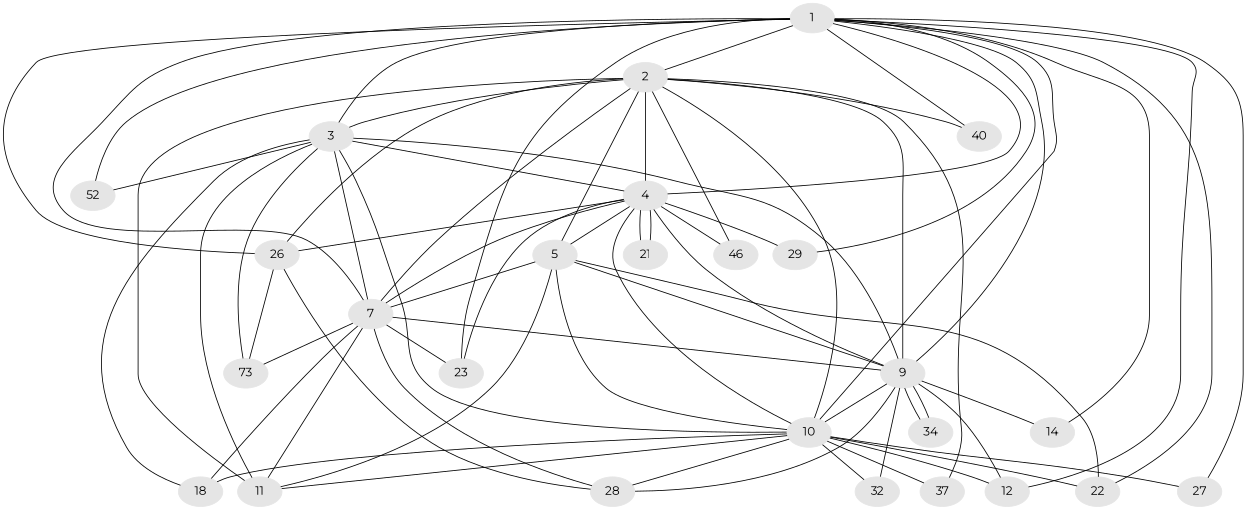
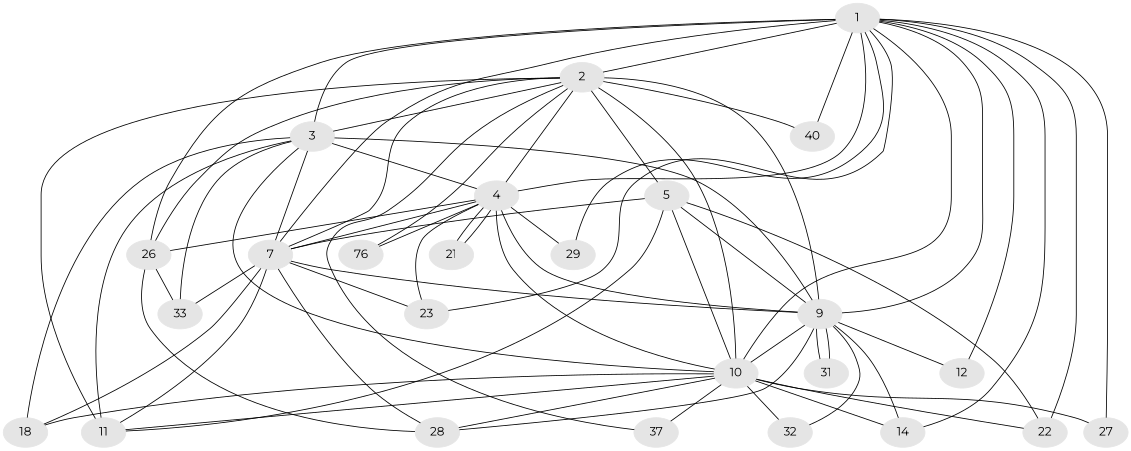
(93, 196) -> none
(600, 225) -> none
(736, 255) -> (361, 255)
(246, 373) -> (180, 314)
(931, 432) -> (826, 373)
(910, 458) -> (819, 403)
